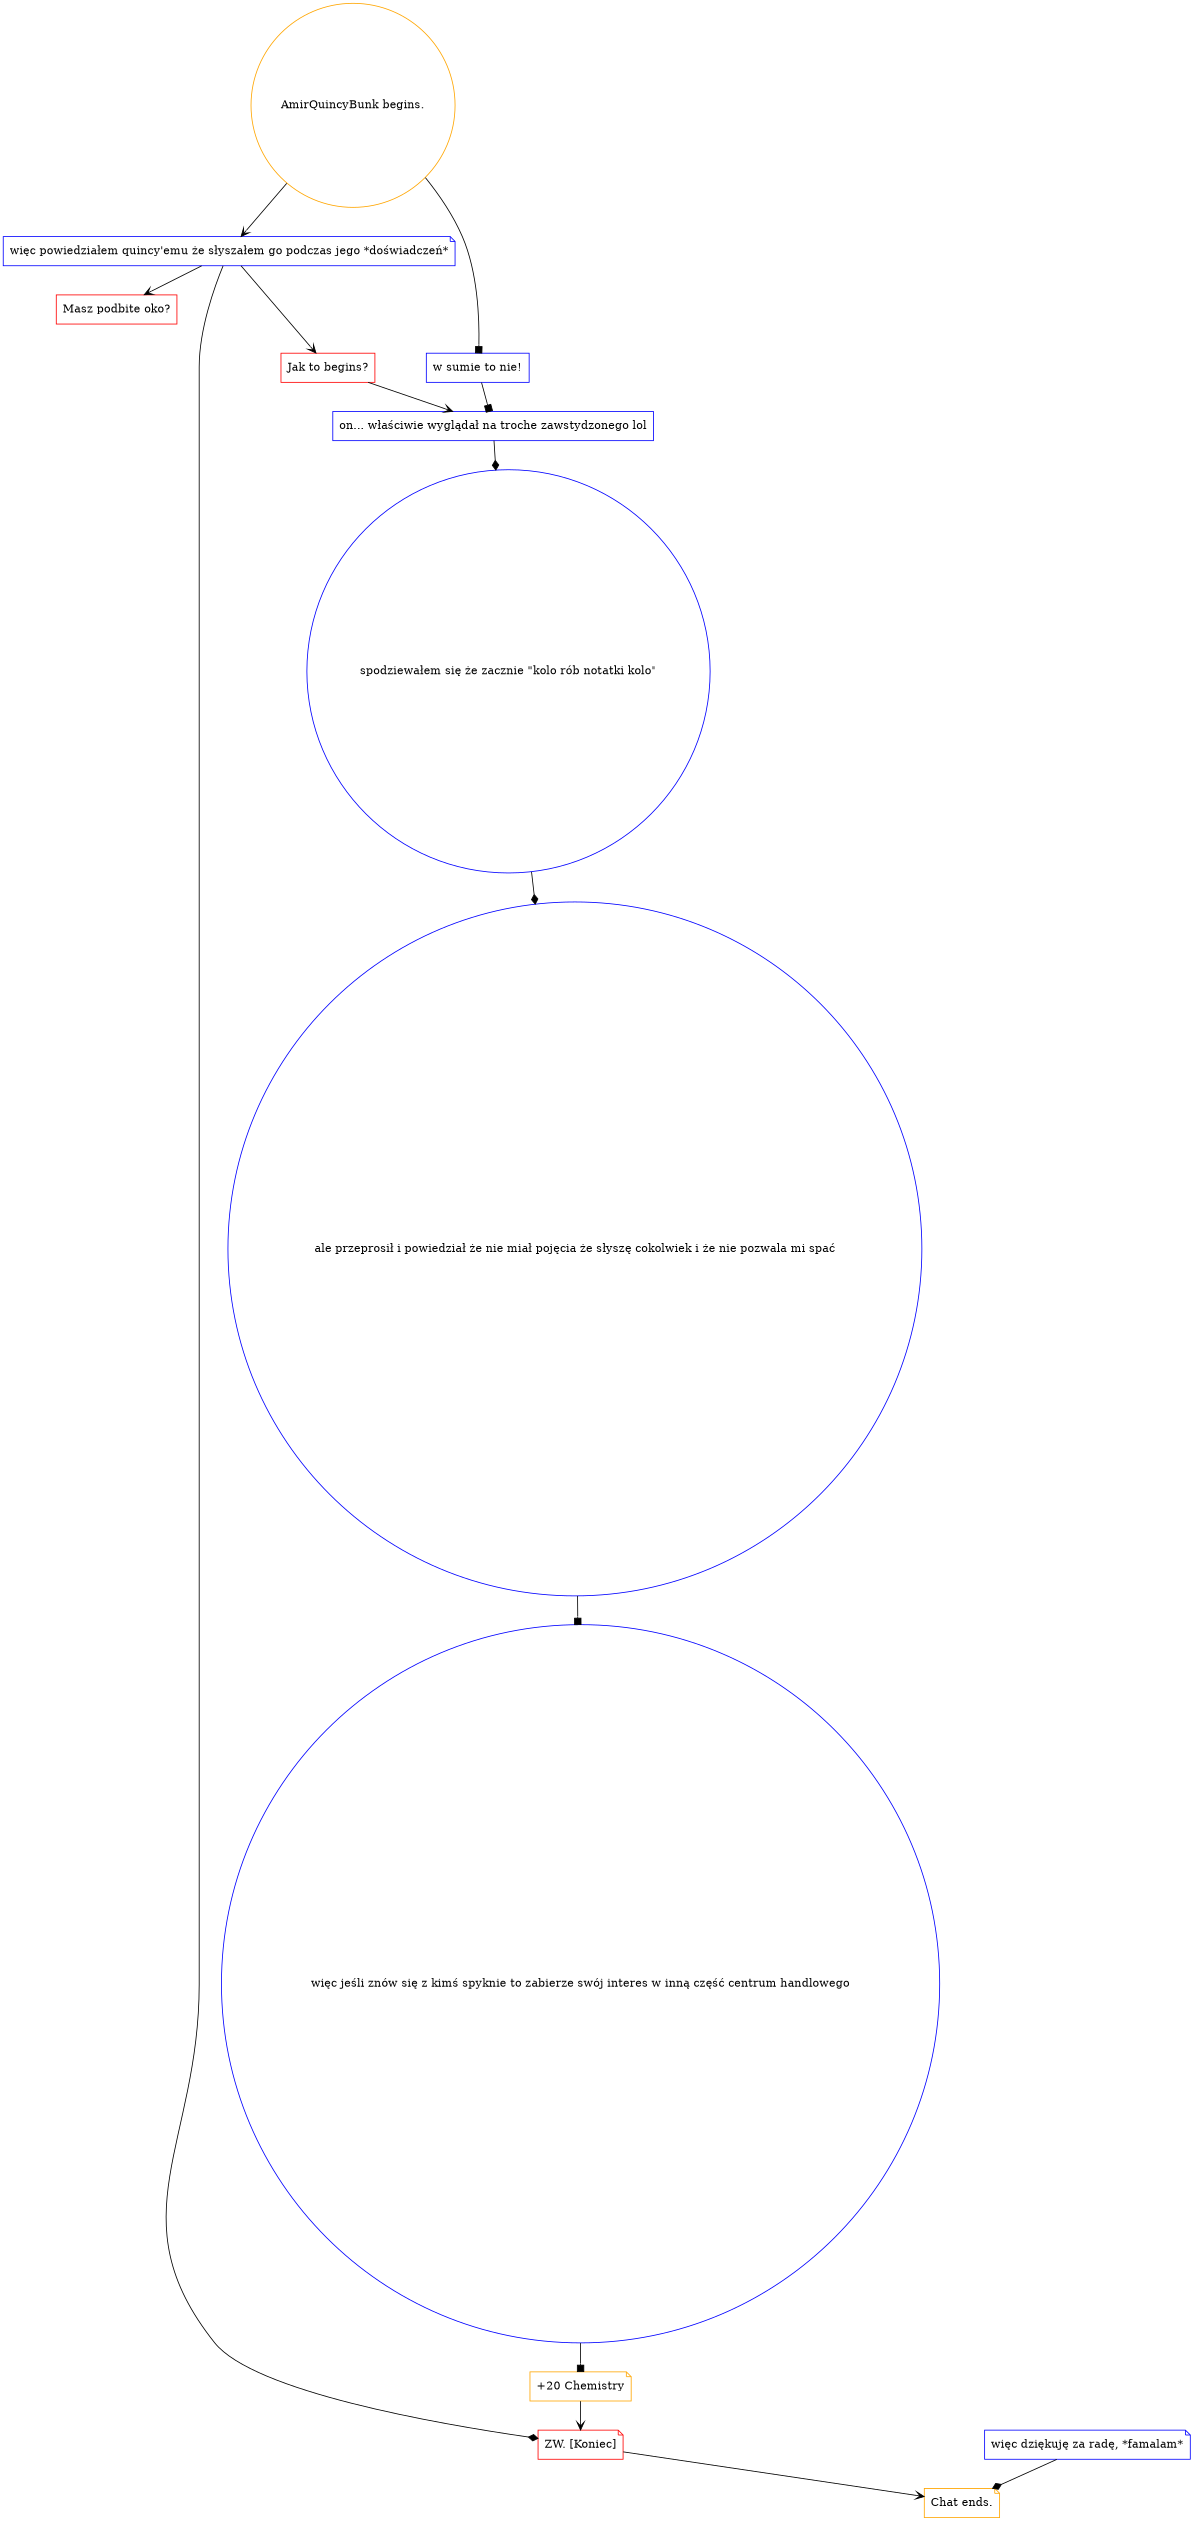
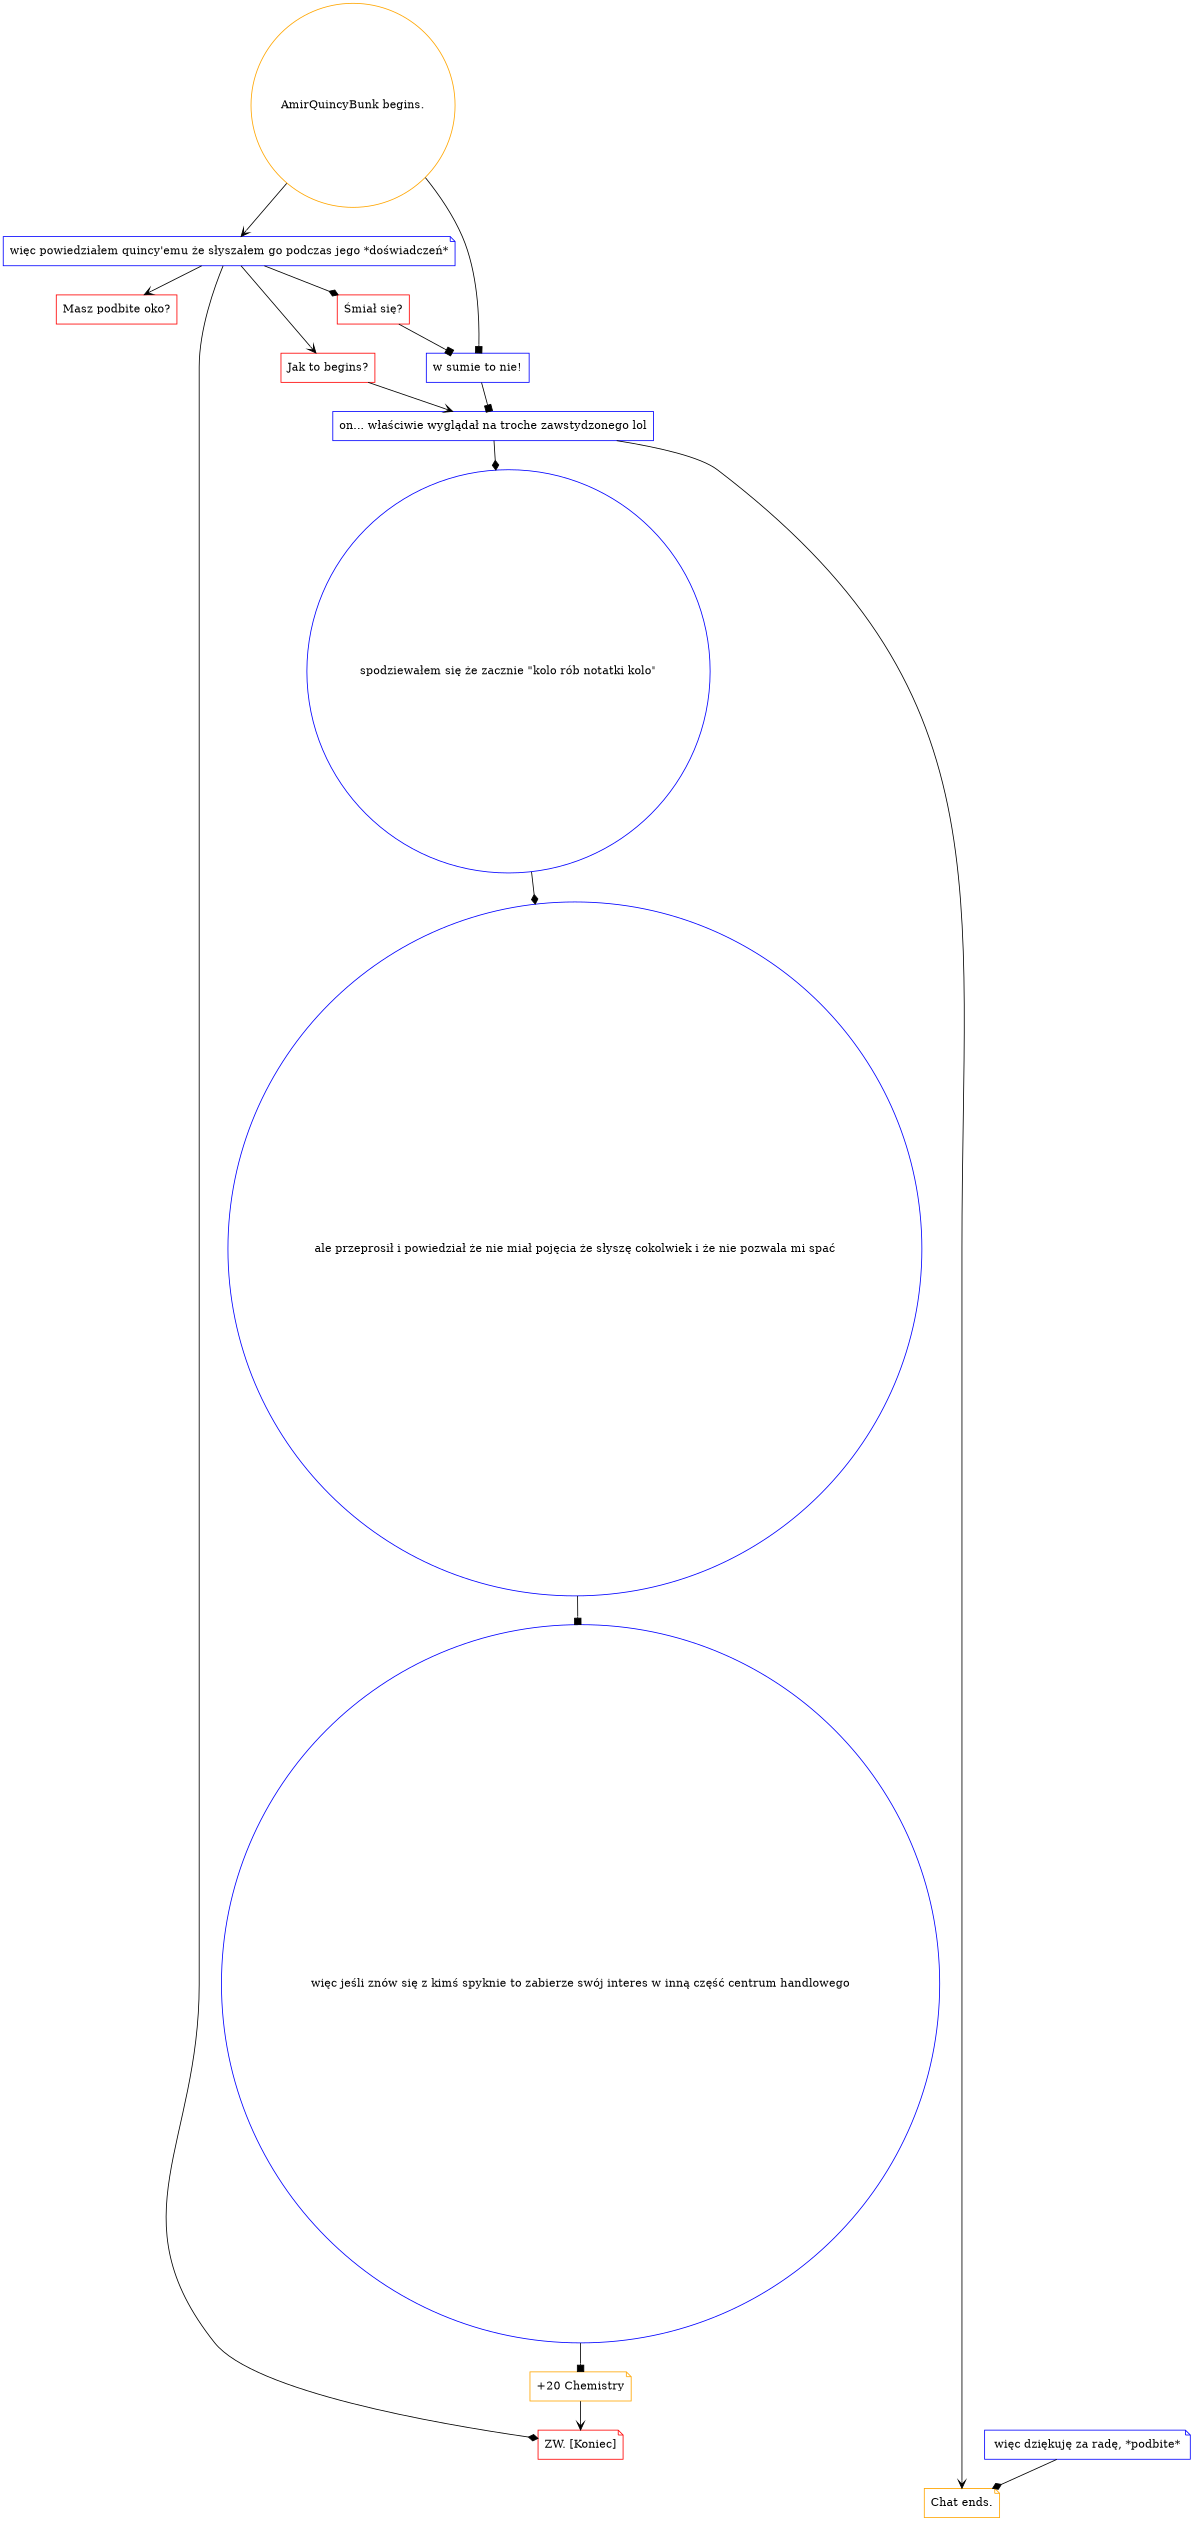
none -> (373, 309)
(1087, 2445) -> (1087, 2445)
(770, 2474) -> (962, 1381)
